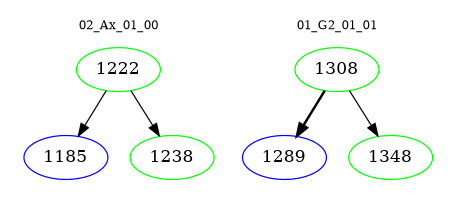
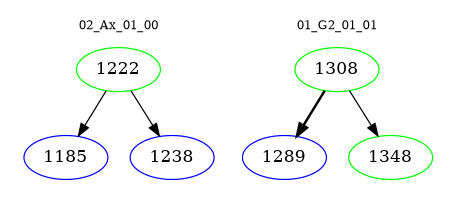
(172, 157) -> (172, 157)
